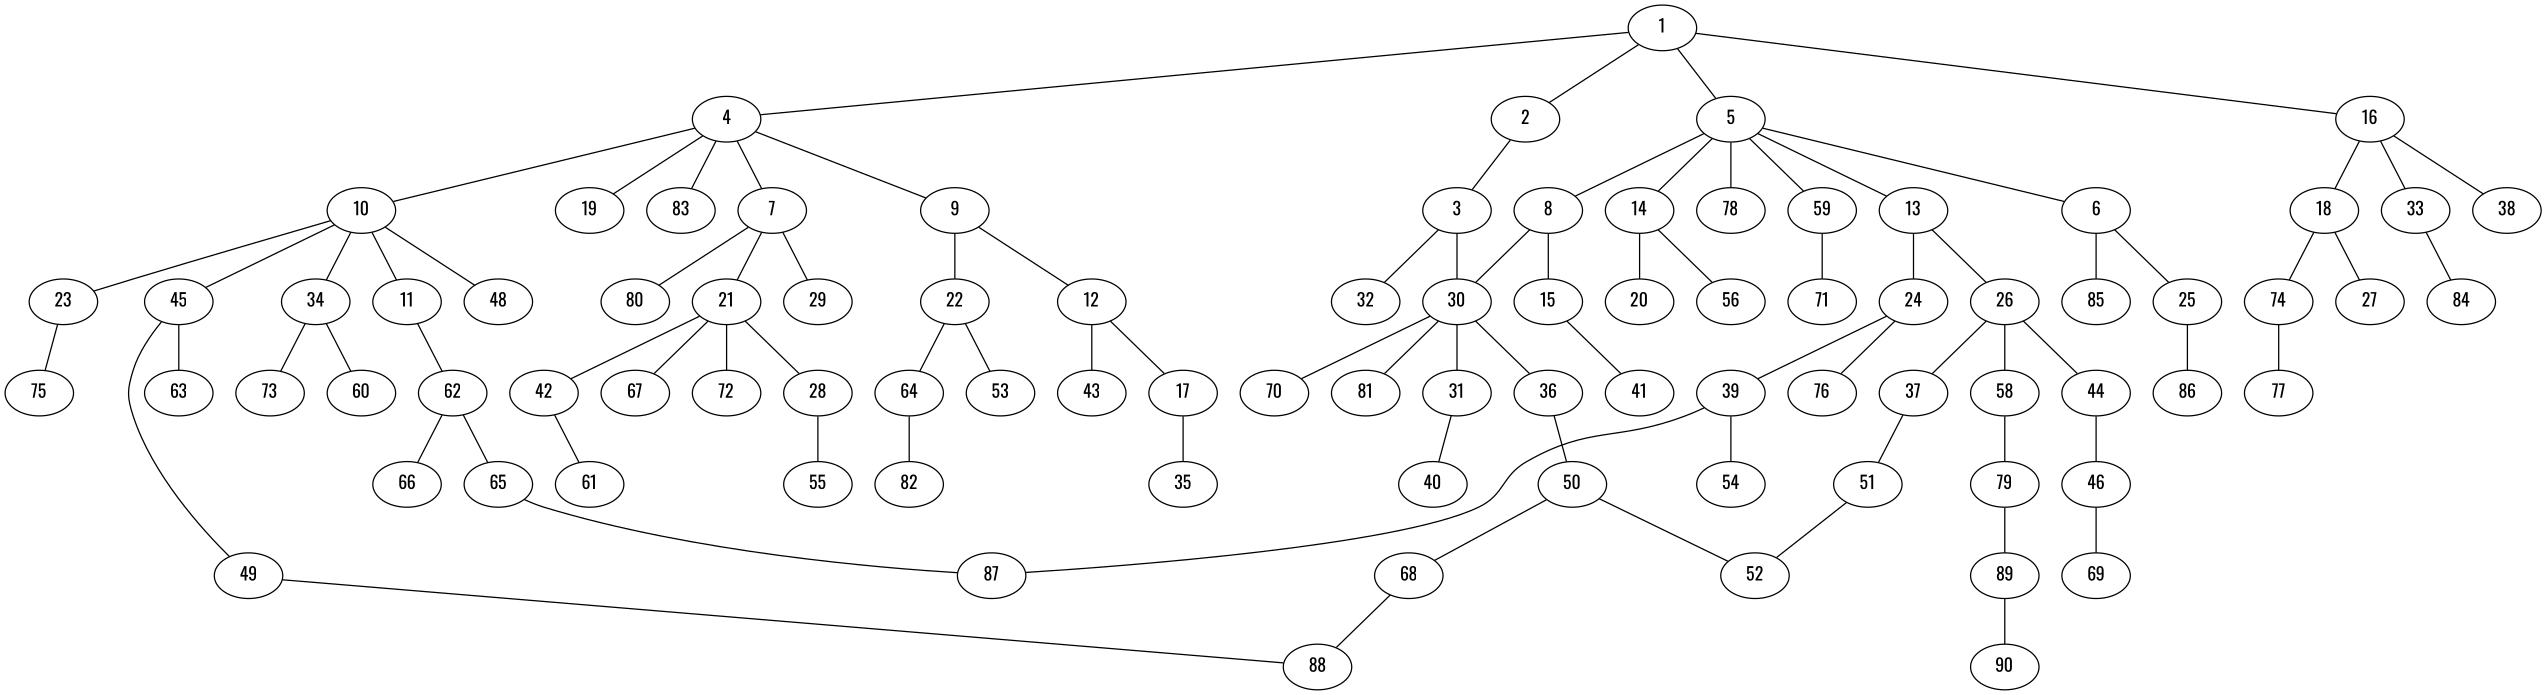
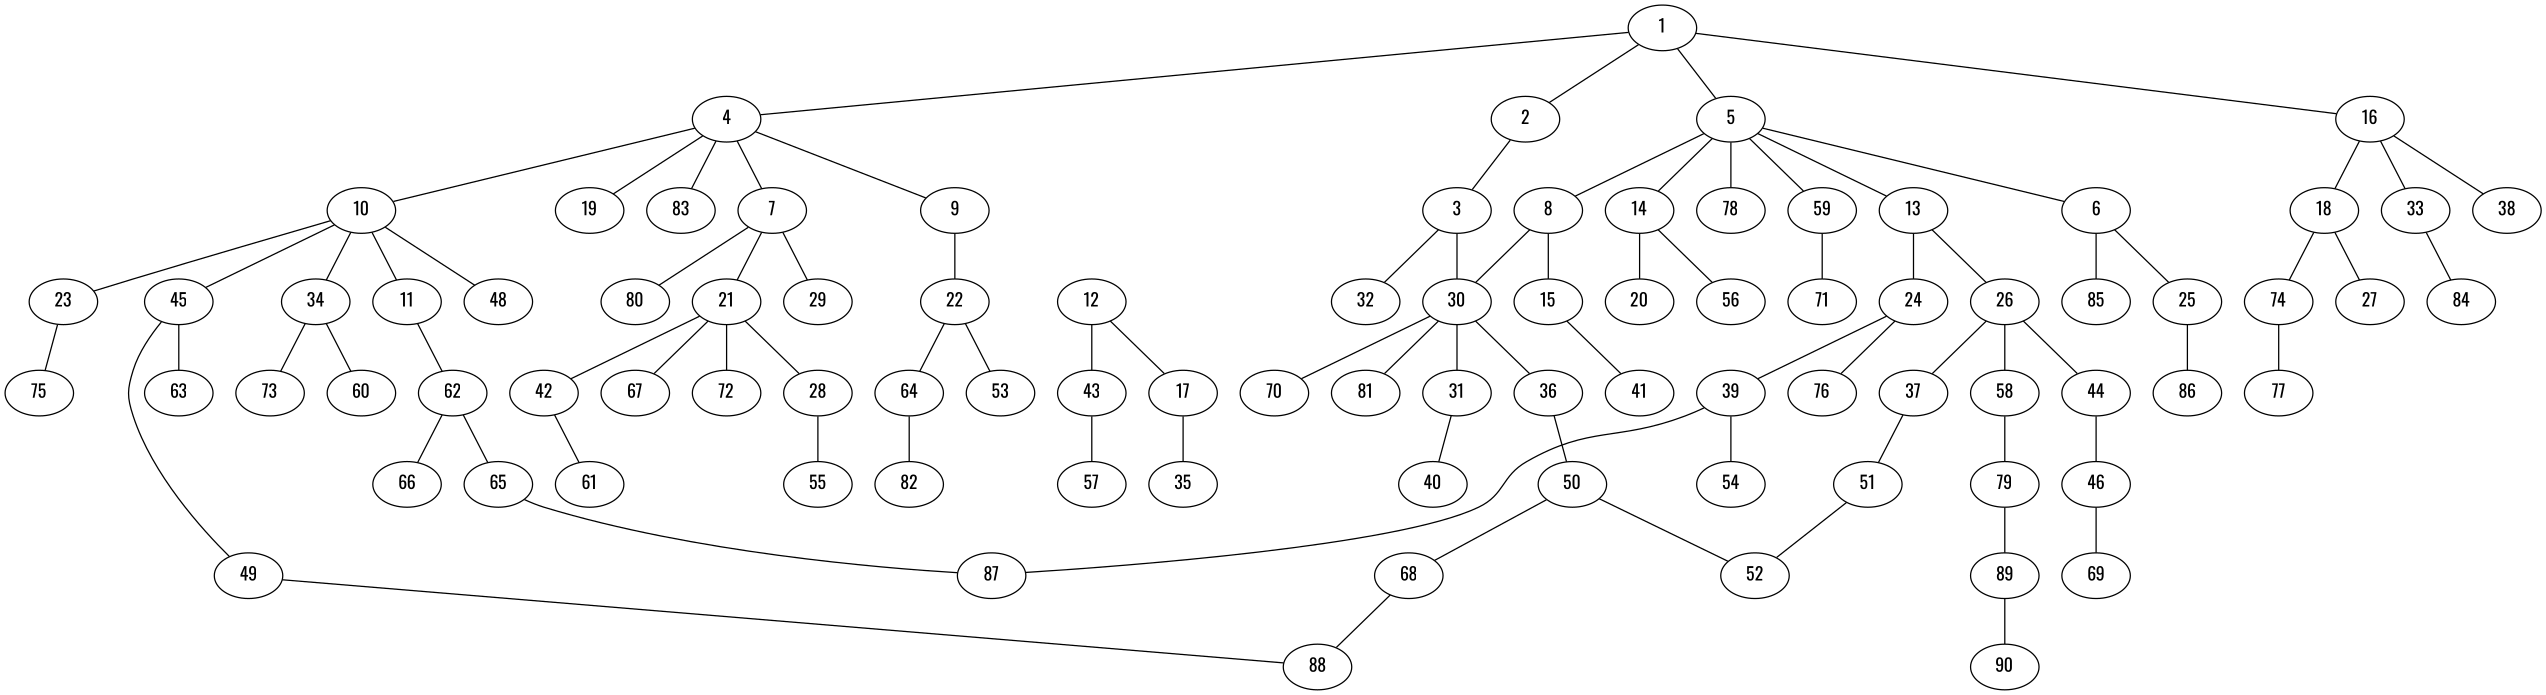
(1023, 256) -> none
none -> (1092, 484)
